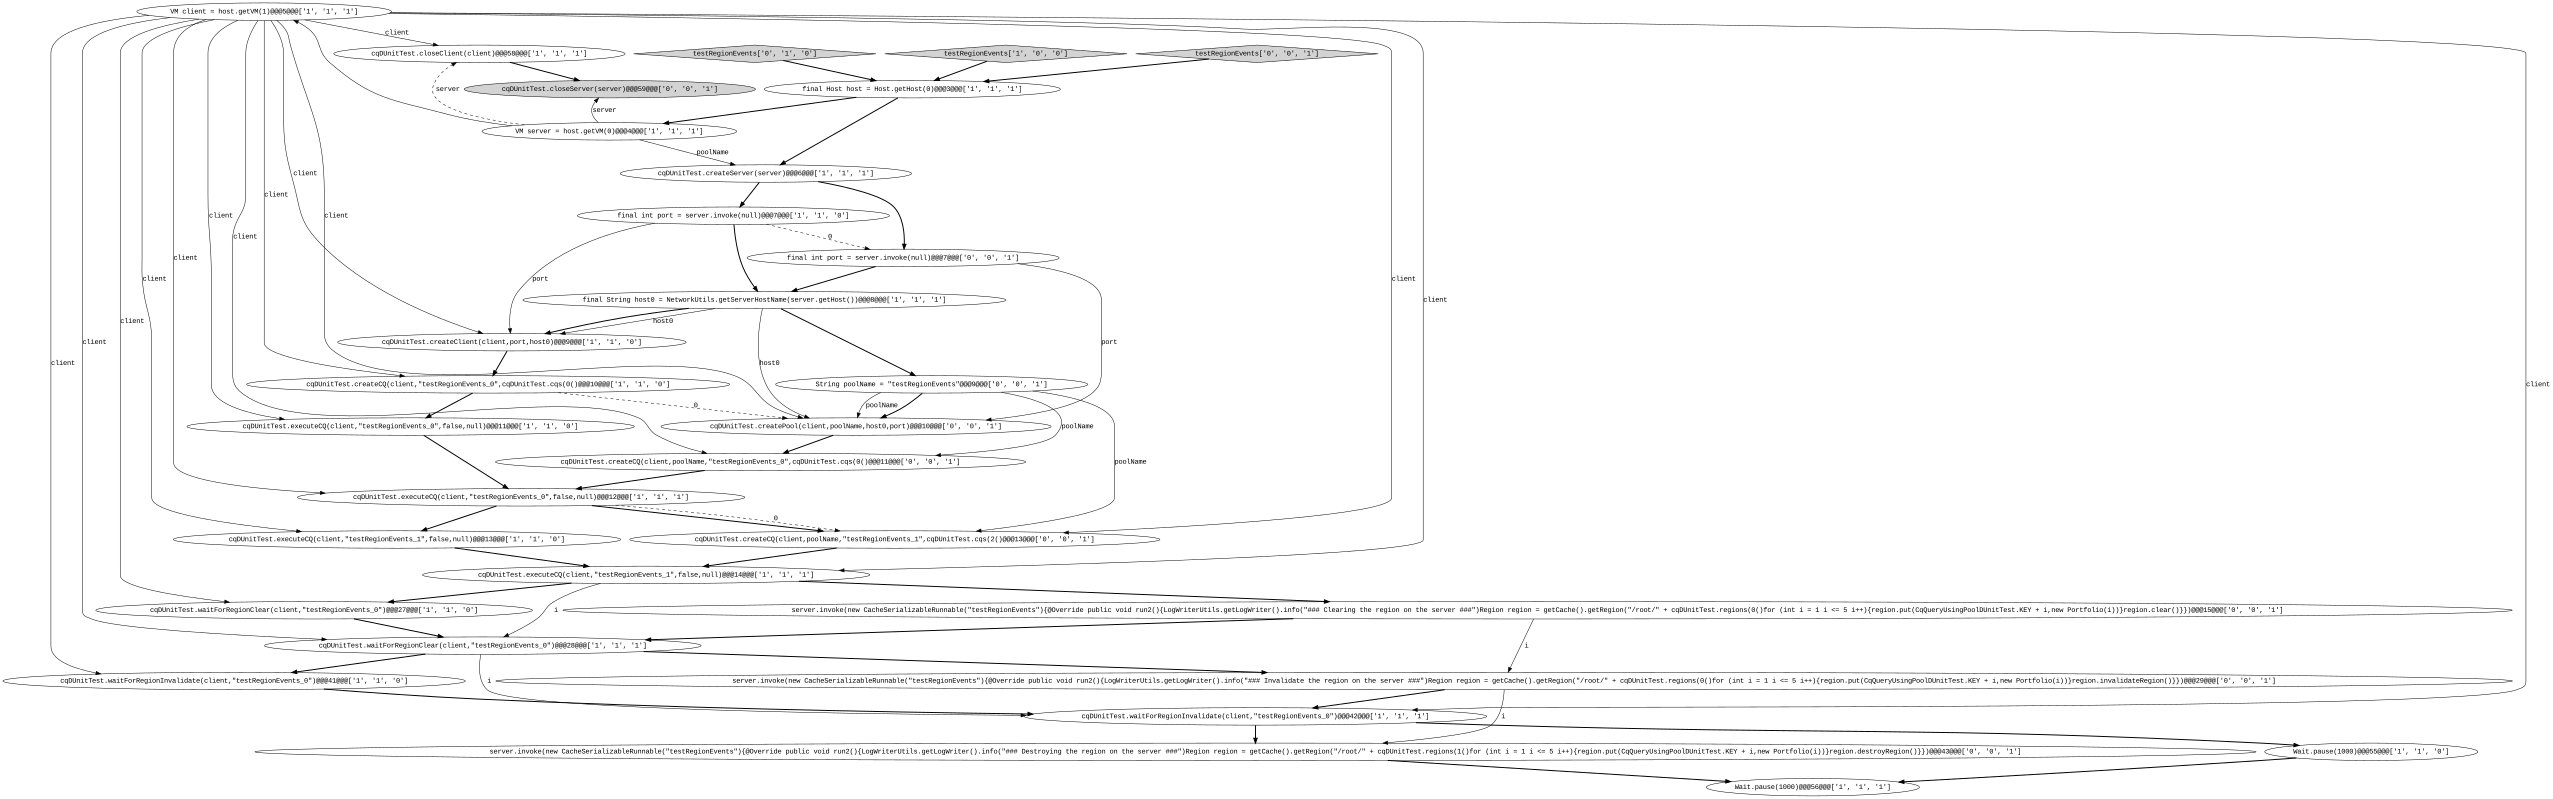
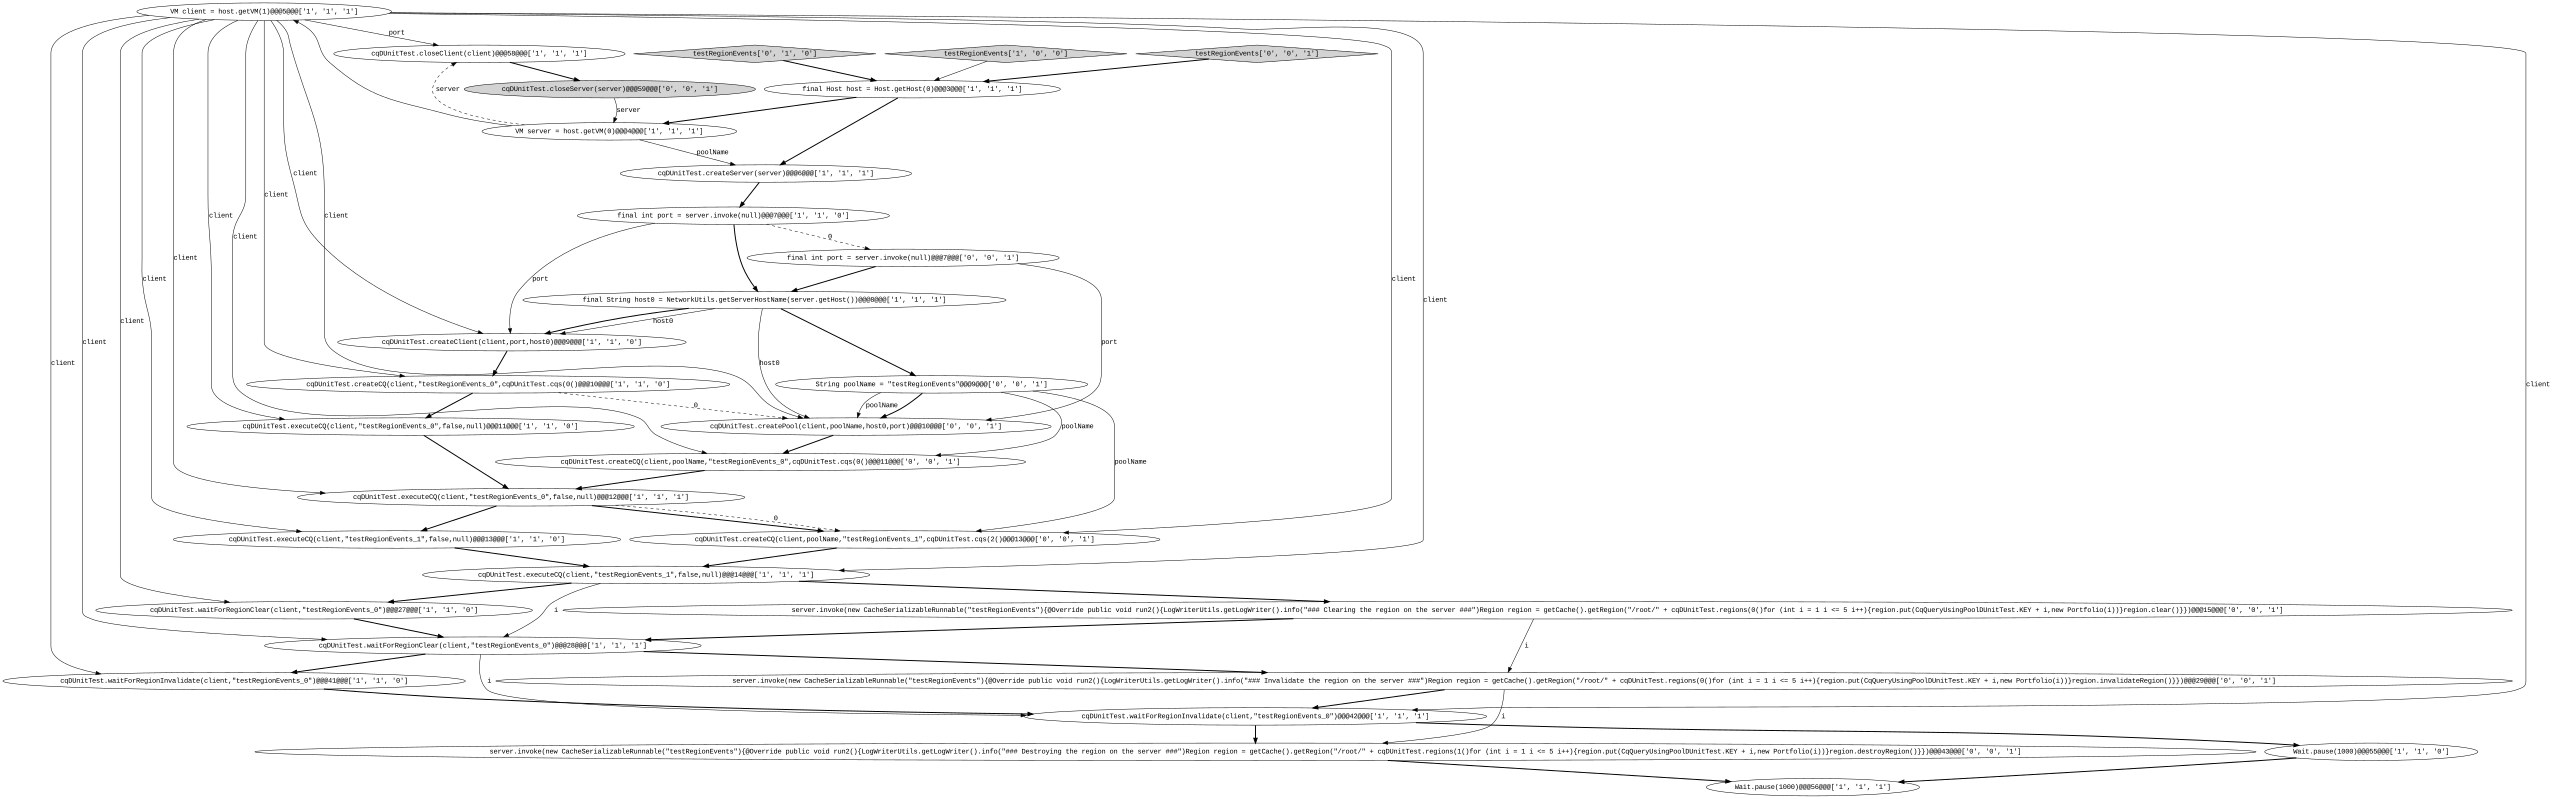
(397, 33) -> (397, 33)
(963, 70) -> (963, 70)
(592, 113) -> (617, 108)
(876, 197) -> none
